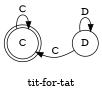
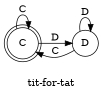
none -> (52, 43)
